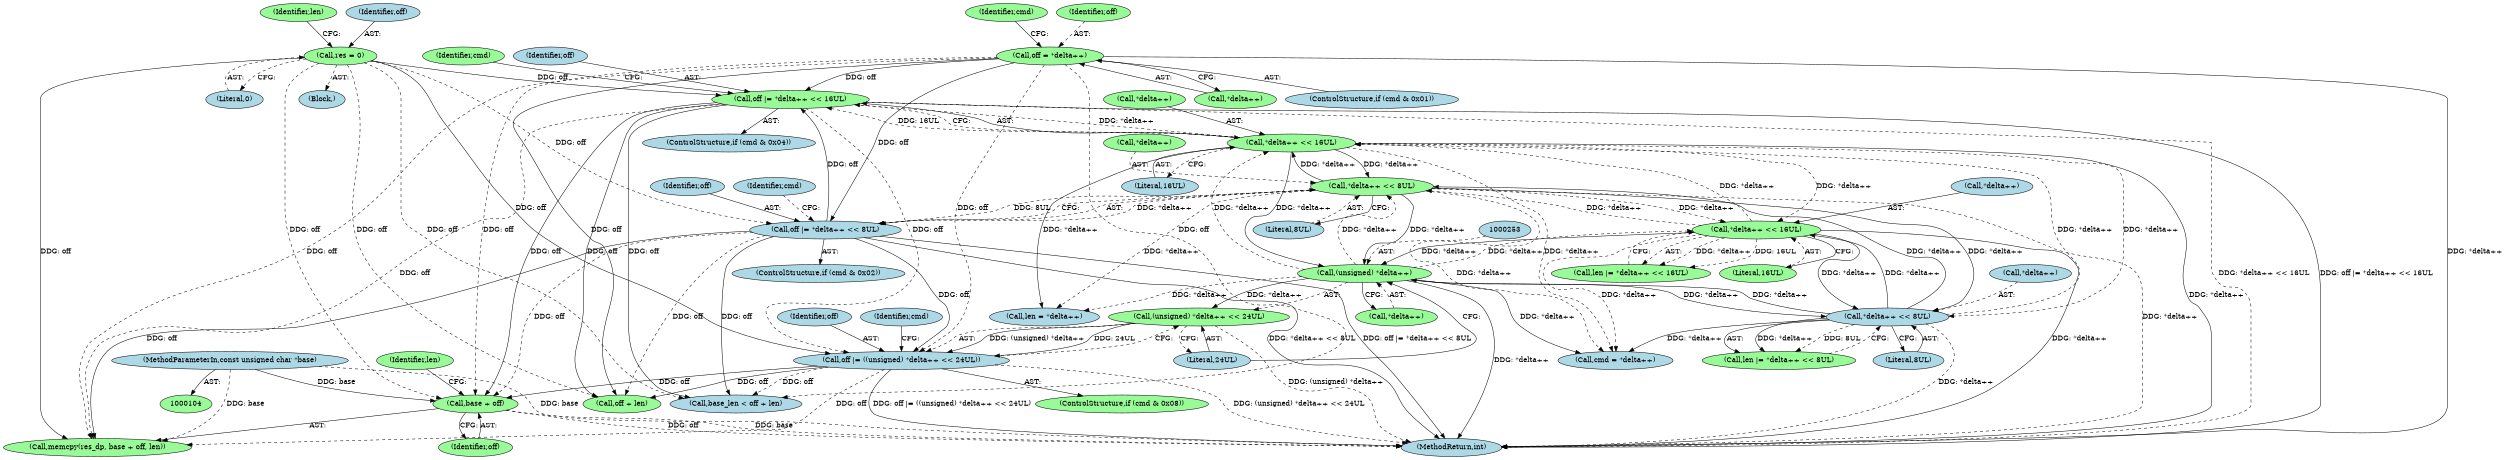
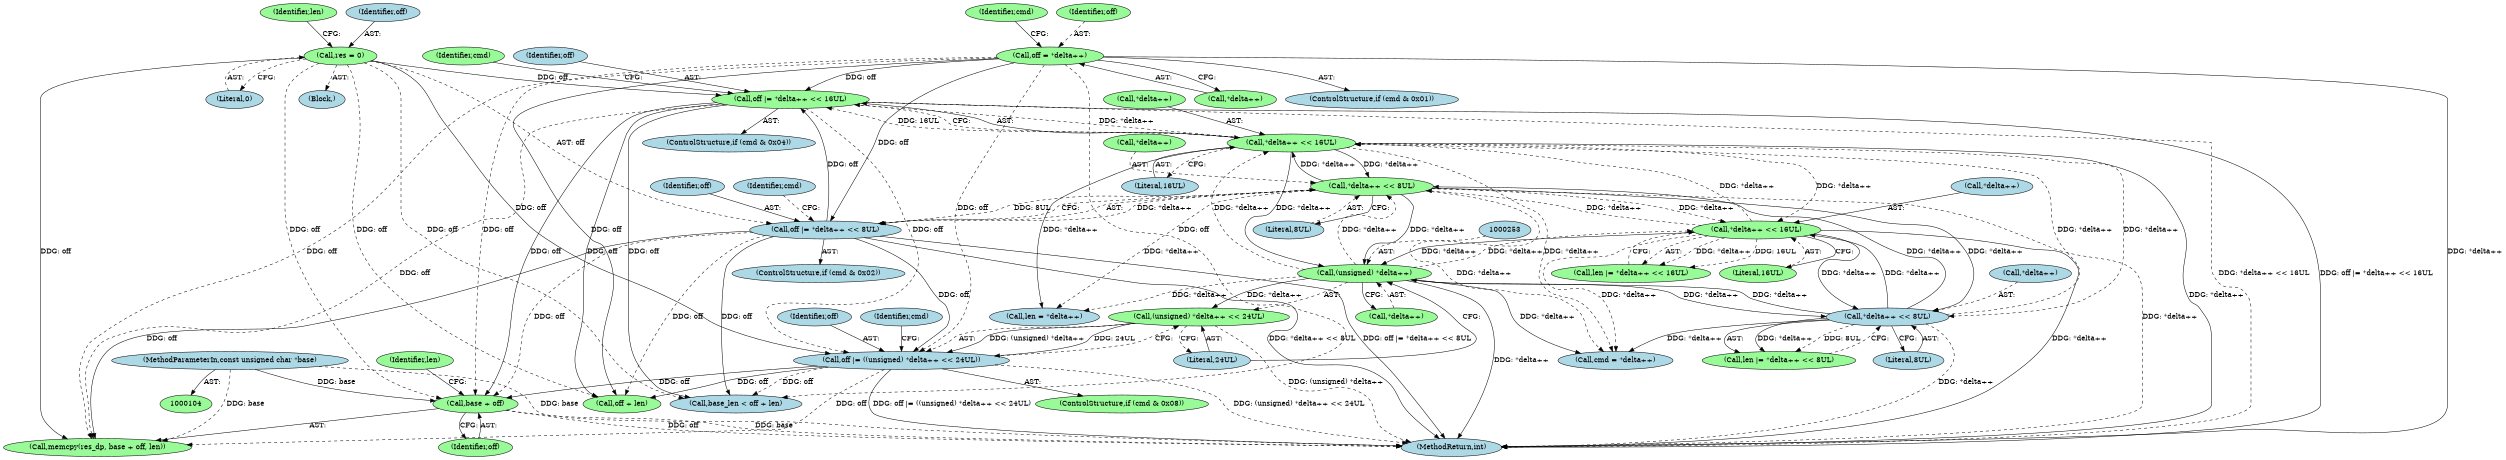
(1216, 73) -> (1225, 65)
(571, 143) -> (571, 143)
